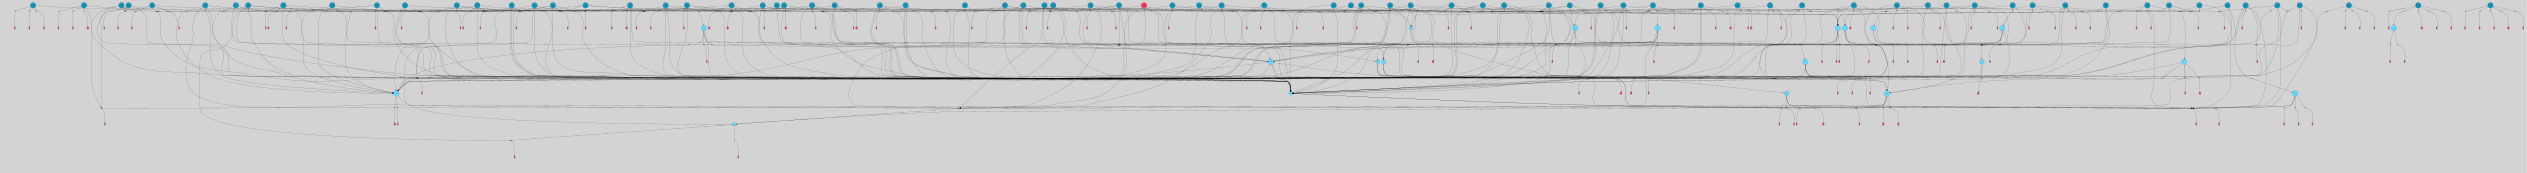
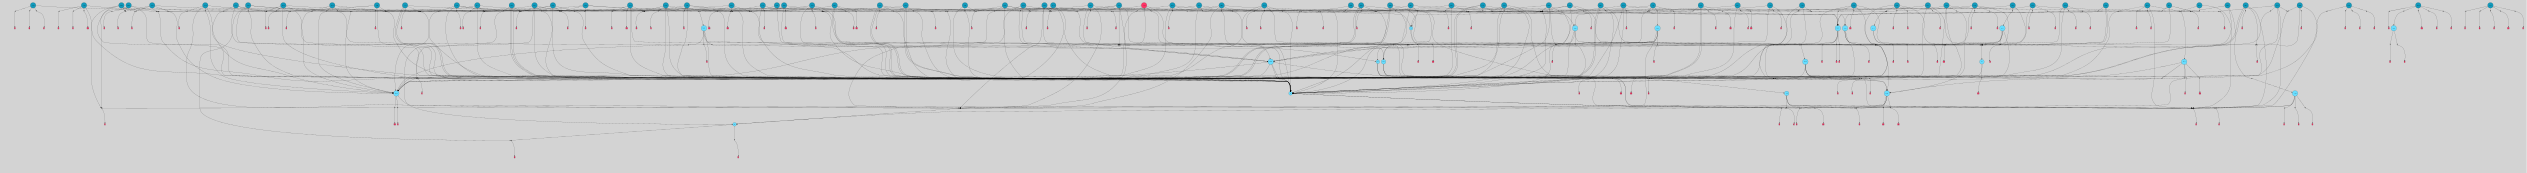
(1334, 5) -> none
